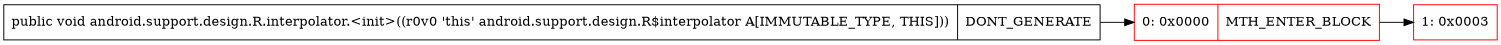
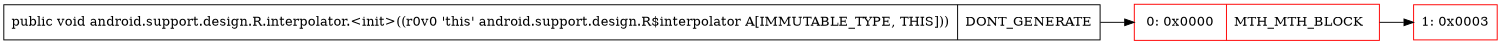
(1299, 22) -> (1299, 22)
